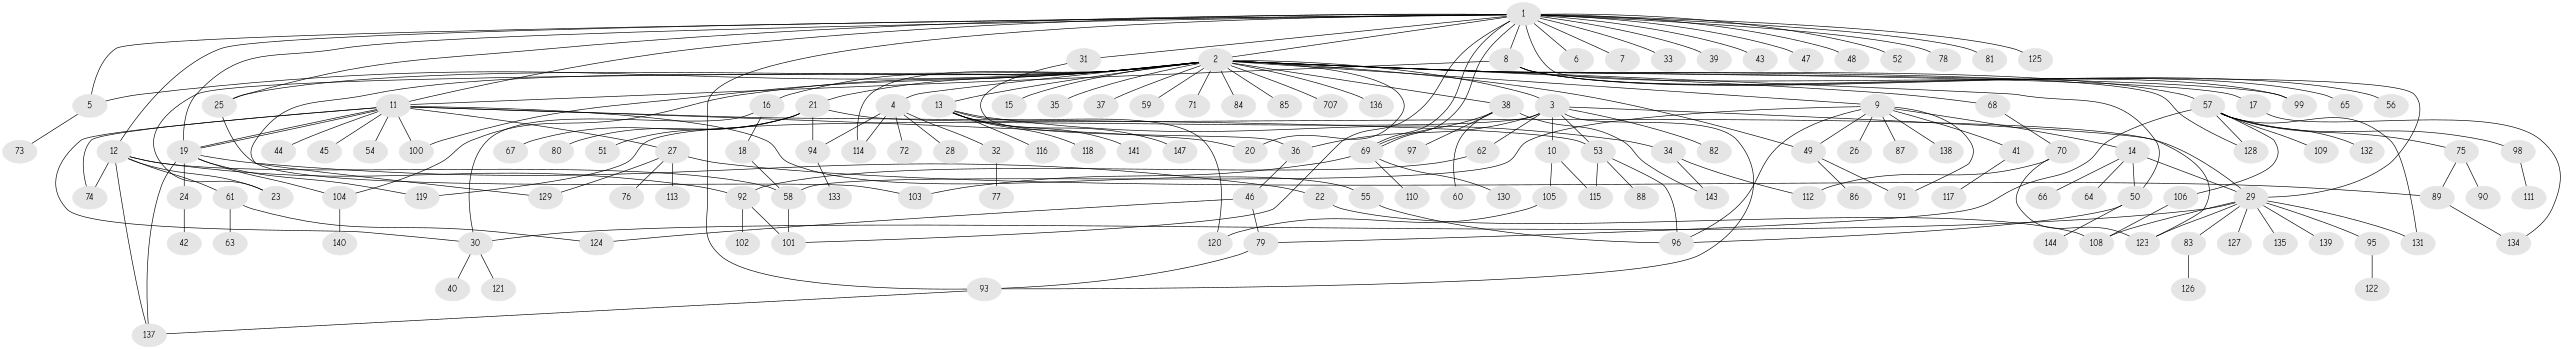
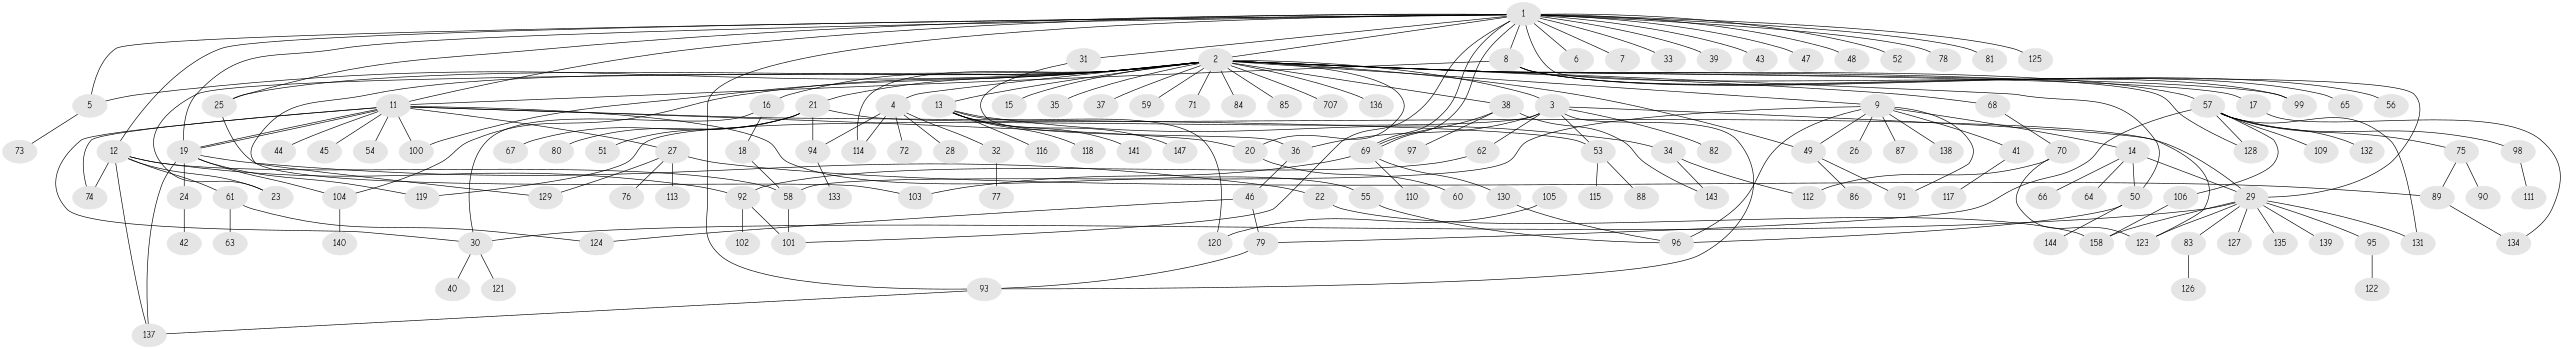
(1459, 142) -> (1331, 174)
(1552, 152) -> none
(1656, 180) -> (1559, 219)
(2097, 244) -> (2097, 244)
